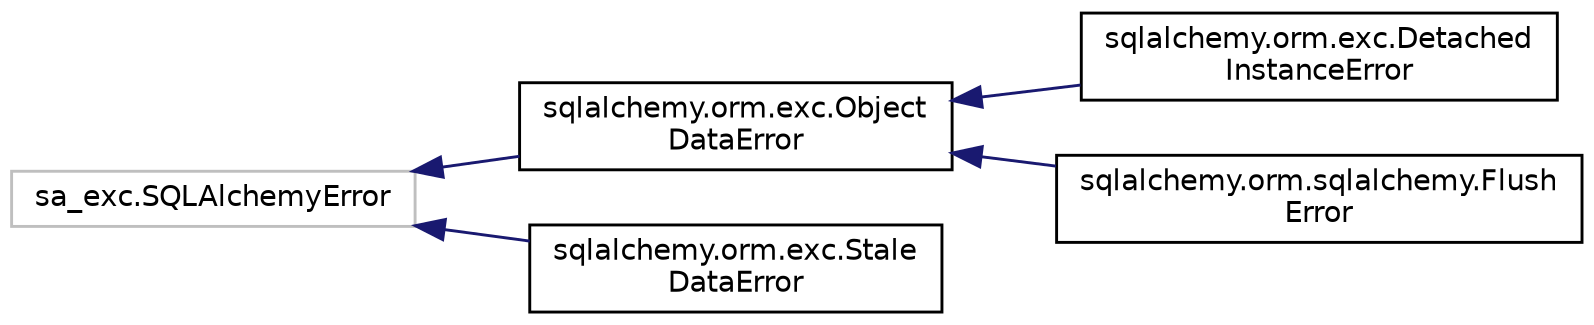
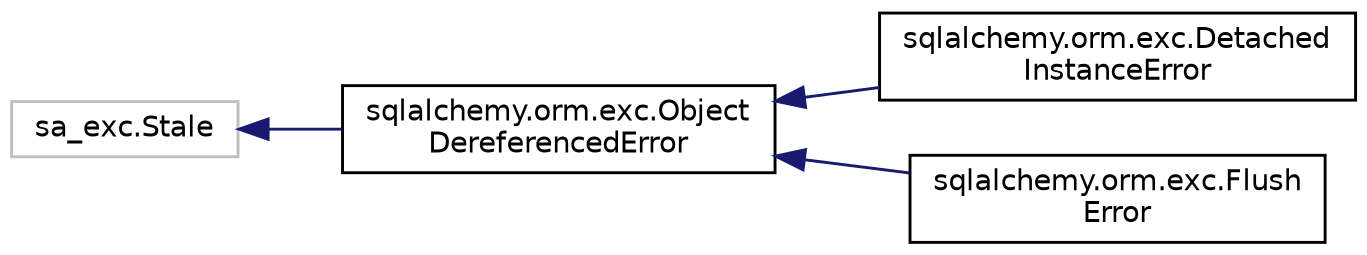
(736, 126) -> (559, 129)
(213, 199) -> (125, 129)
(1319, 199) -> (1118, 199)
(736, 269) -> none
